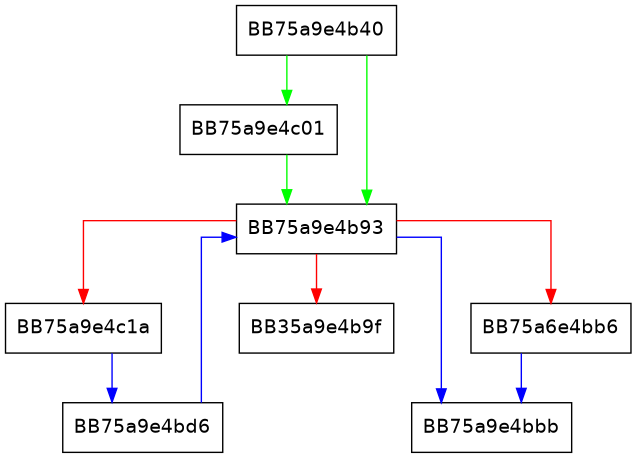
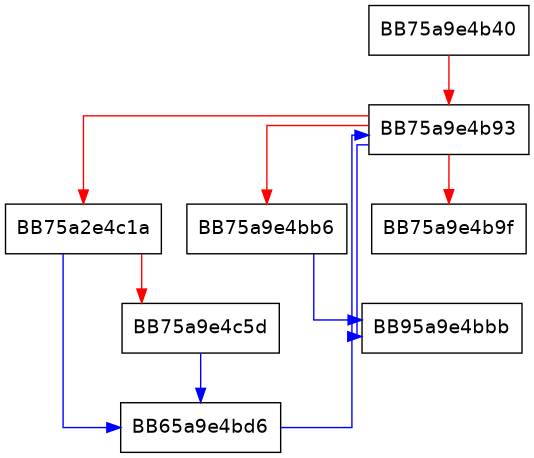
(367, 123) -> (449, 73)
(259, 130) -> none
(83, 328) -> (83, 229)
none -> (201, 328)
(317, 328) -> (449, 229)
(551, 328) -> (267, 229)
(143, 428) -> (201, 428)
(492, 428) -> (442, 328)
